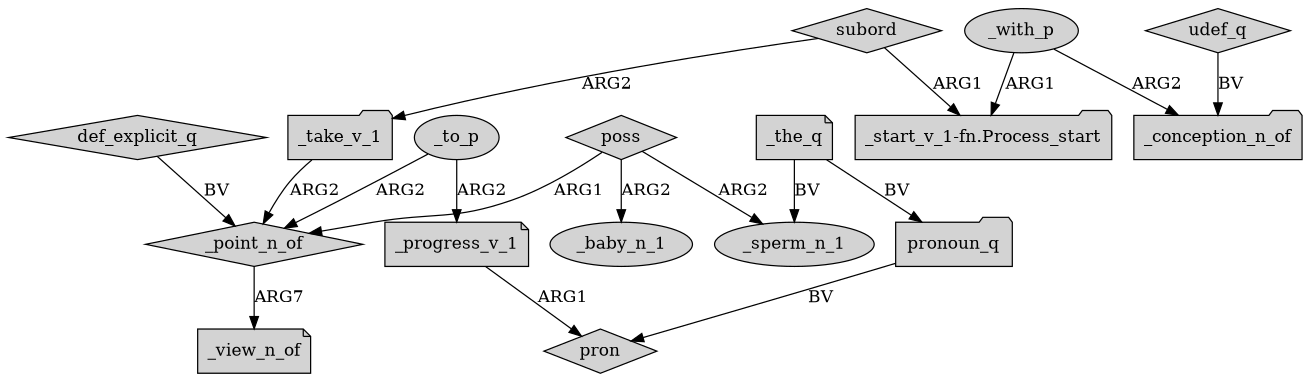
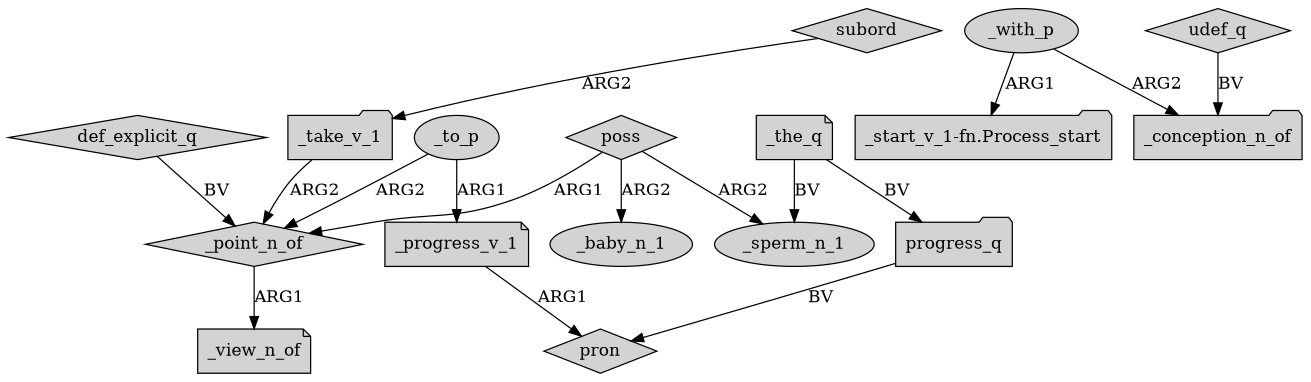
(918, 77) -> none
(482, 191) -> (482, 191)
(954, 244) -> (954, 244)
(279, 298) -> (279, 298)
